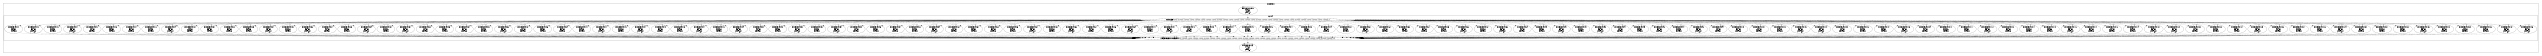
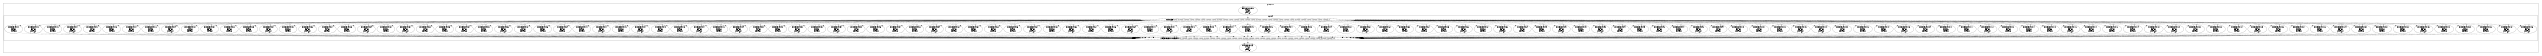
(1271, 4) -> (1271, 4)
